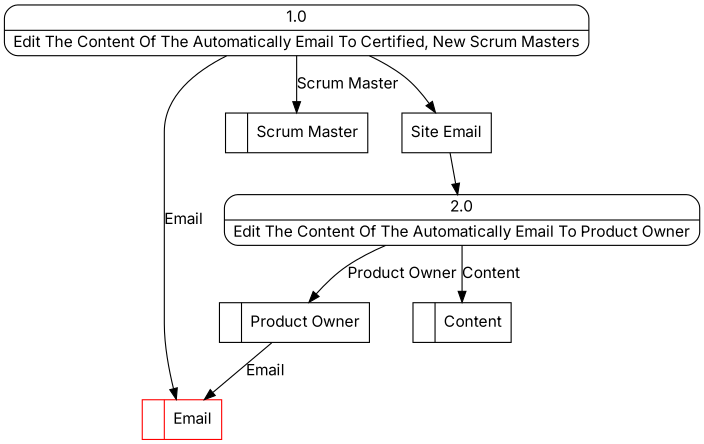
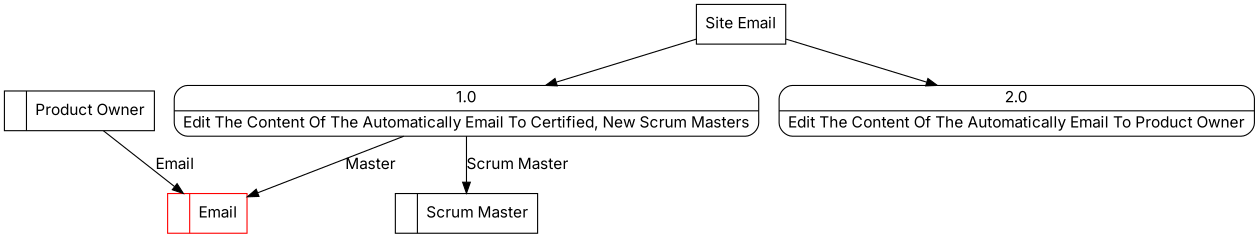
(403, 75) -> (626, 61)
(184, 220) -> (371, 165)
(348, 265) -> none
(462, 323) -> none
